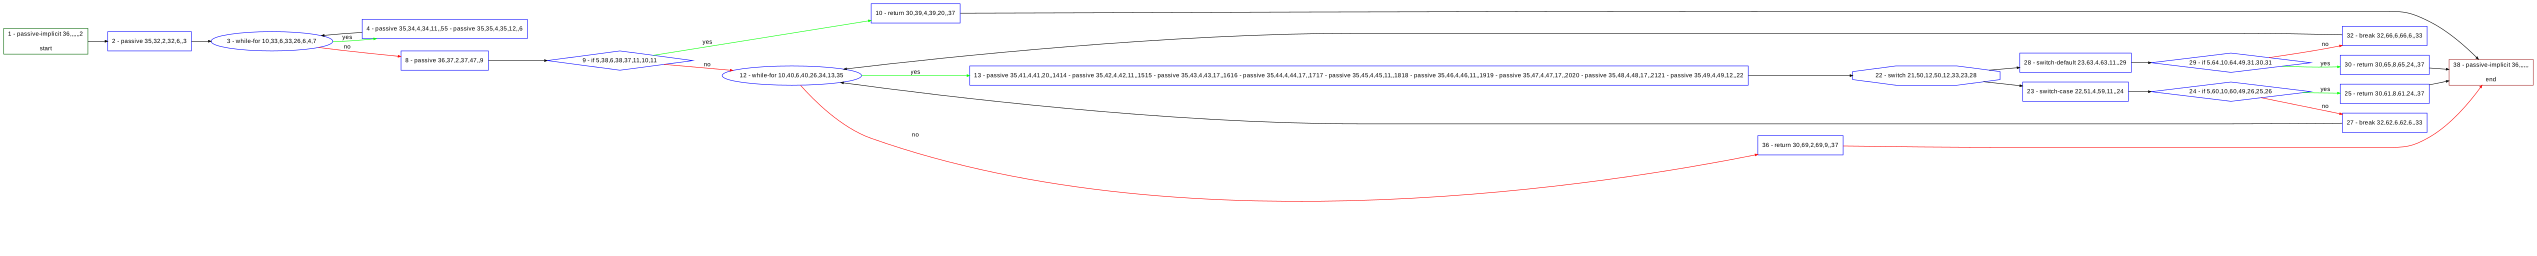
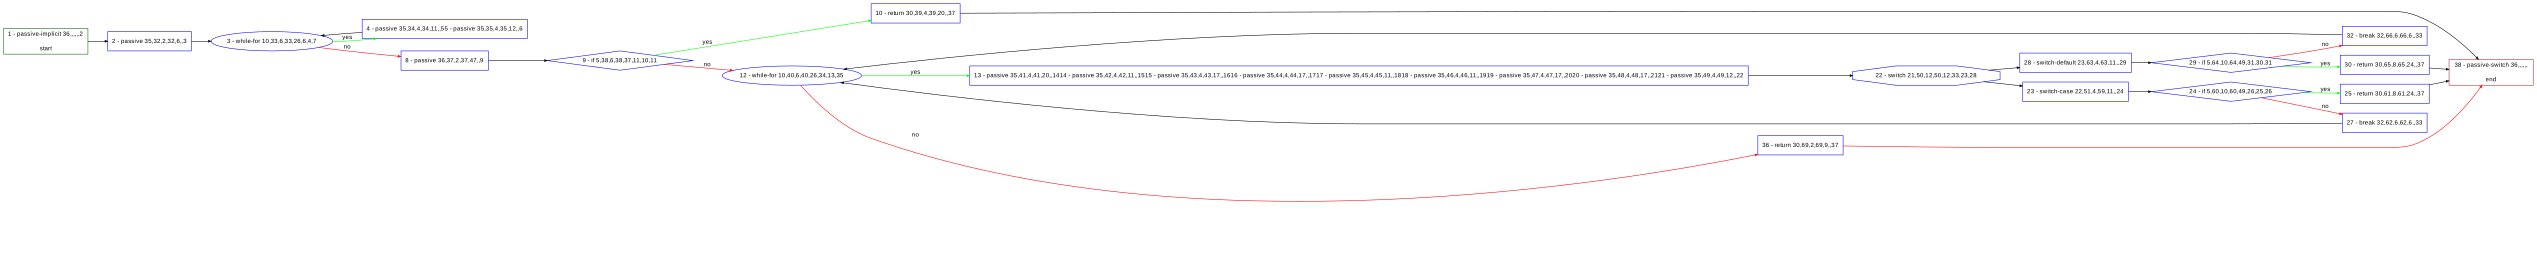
(2491, 72) -> (2491, 72)
